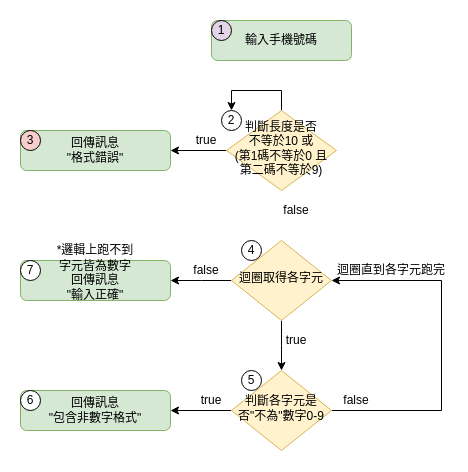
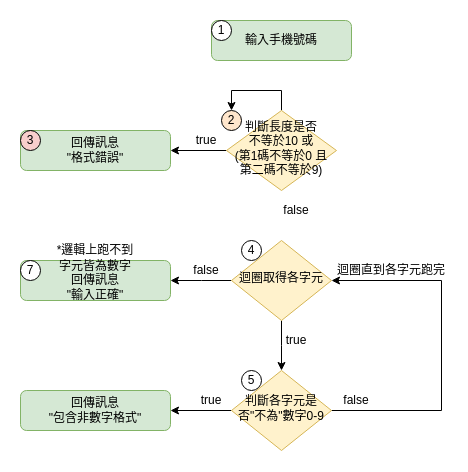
(222, 31) -> (222, 31)
(232, 121) -> (232, 121)
(31, 401) -> none
